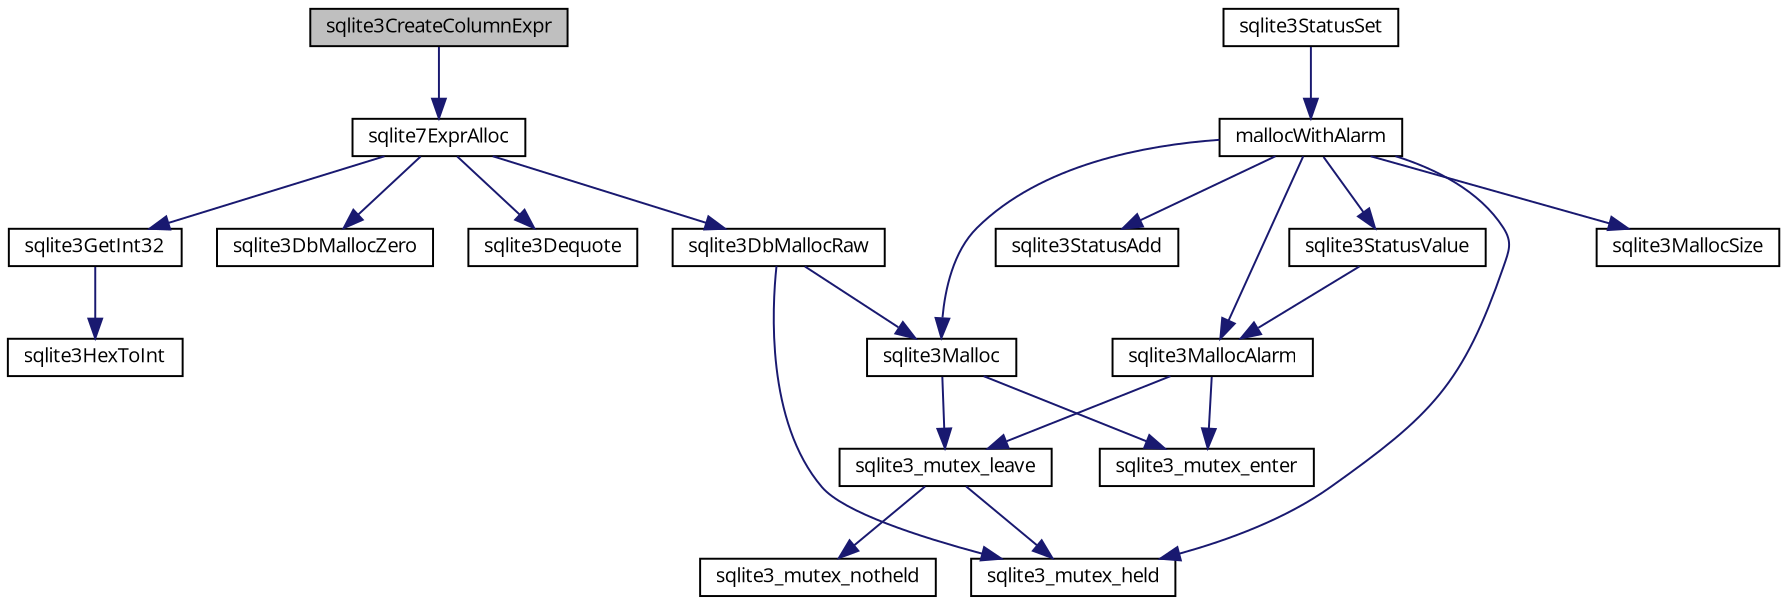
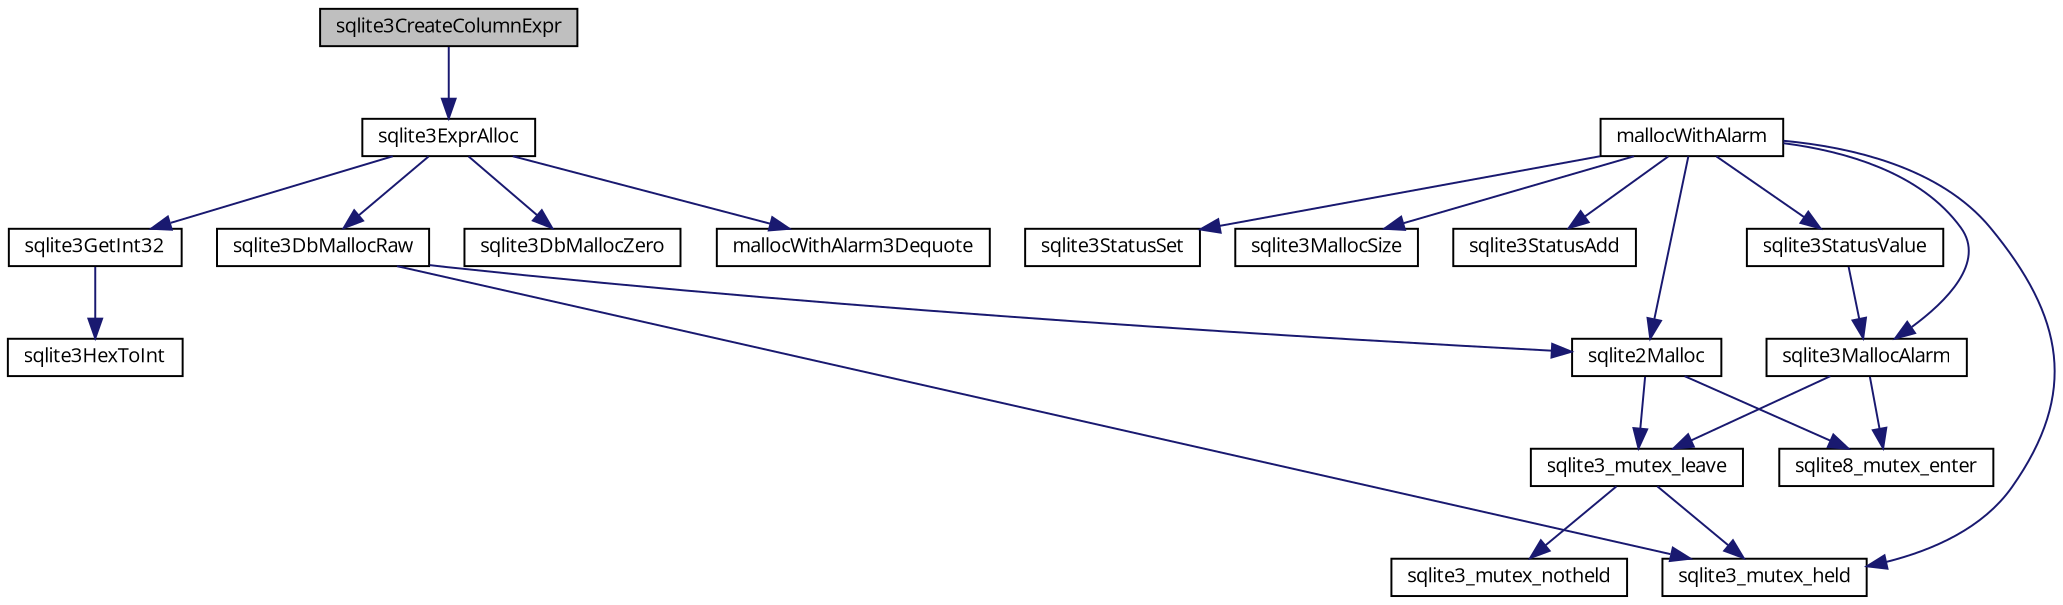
(1311, 73) -> (1410, 191)
(439, 137) -> (449, 137)
(553, 247) -> (853, 247)
(942, 357) -> (1647, 357)
(1207, 467) -> (1886, 467)
